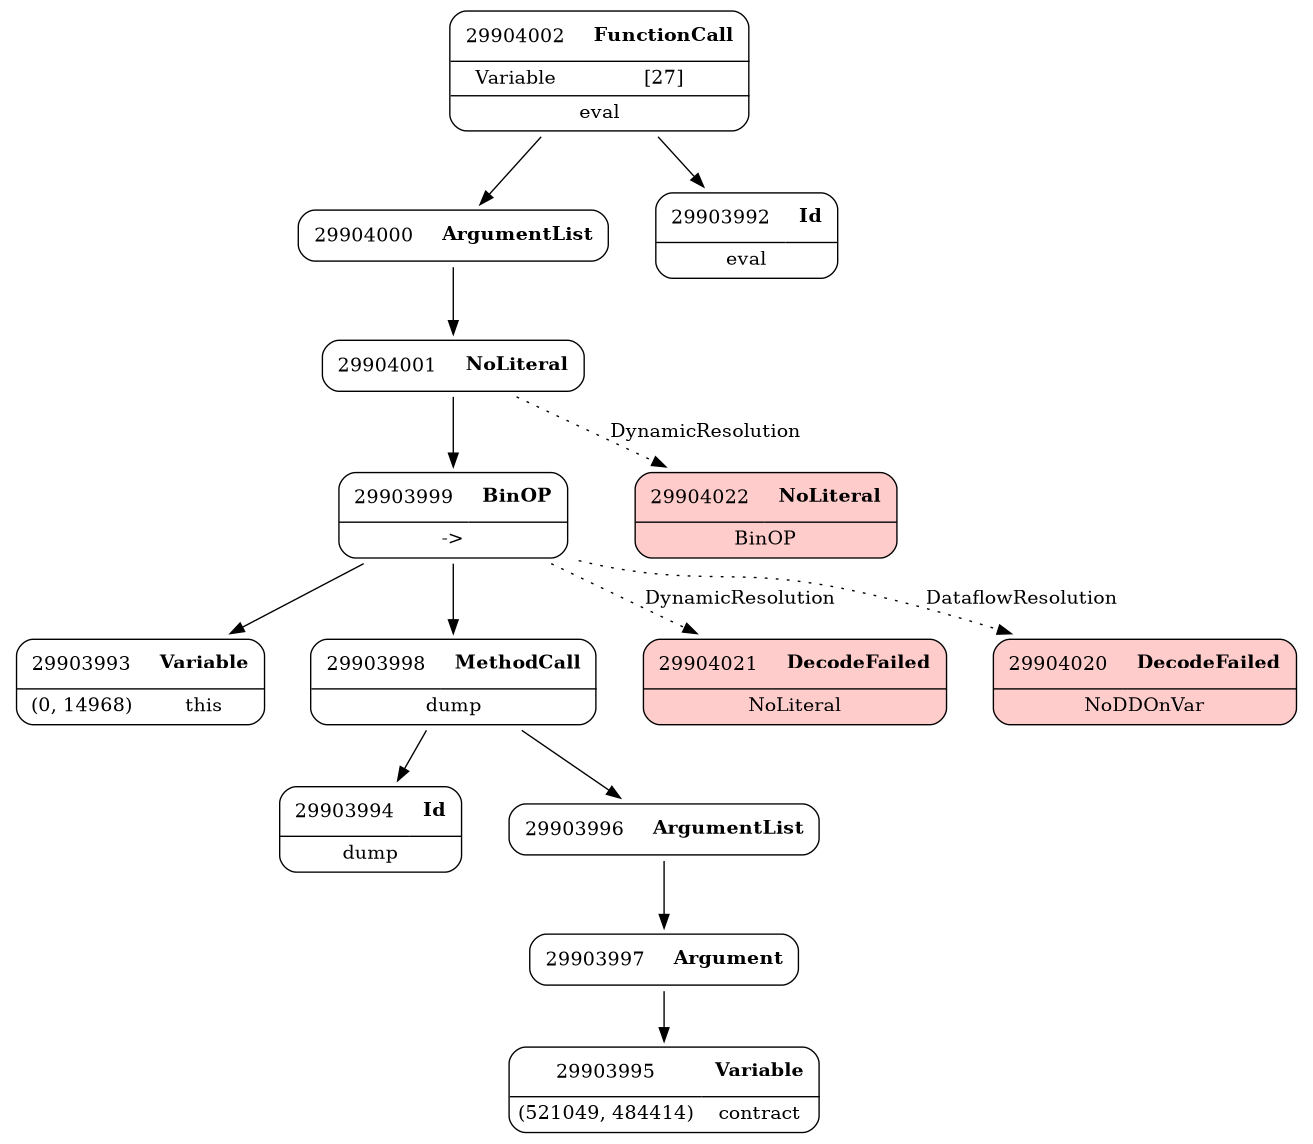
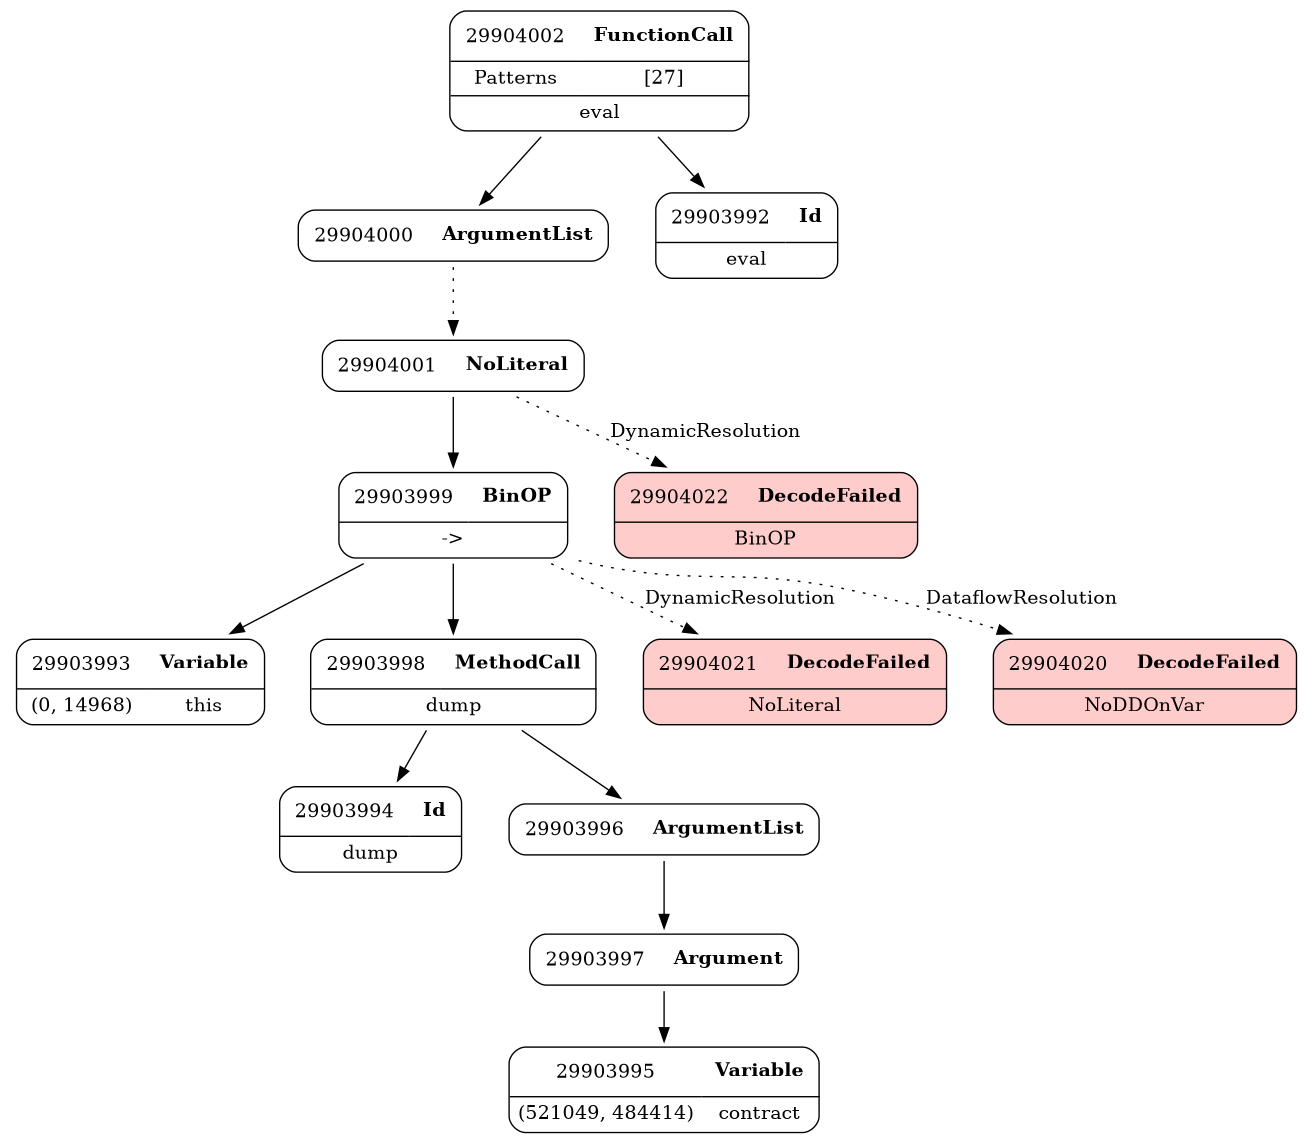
(516, 78) -> (516, 78)
(453, 294) -> (453, 294)
(830, 496) -> (830, 496)
